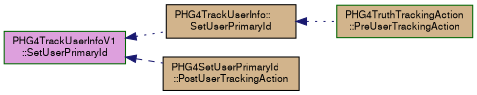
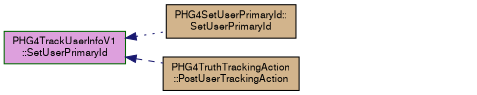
(231, 21) -> (231, 21)
(405, 21) -> none
(231, 74) -> (231, 74)
